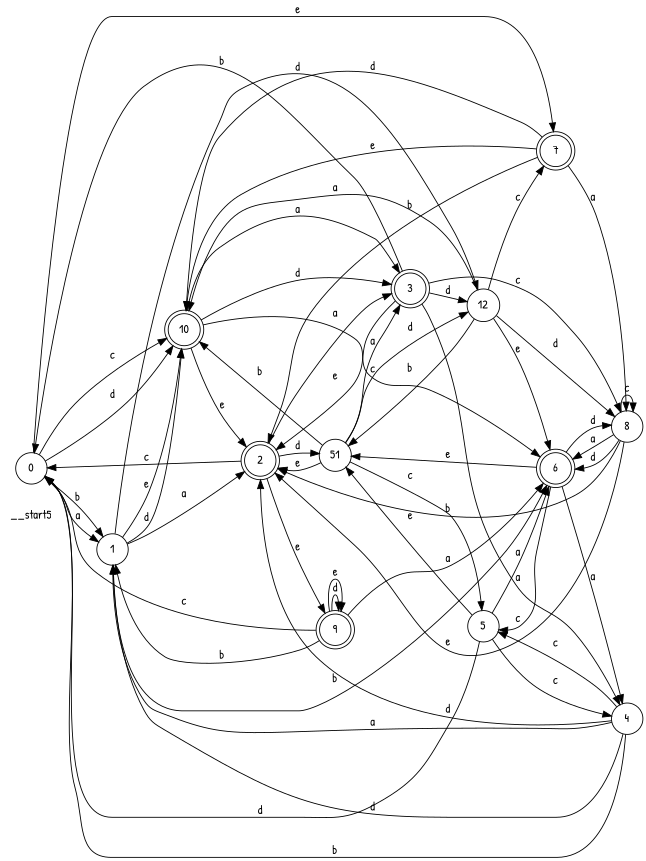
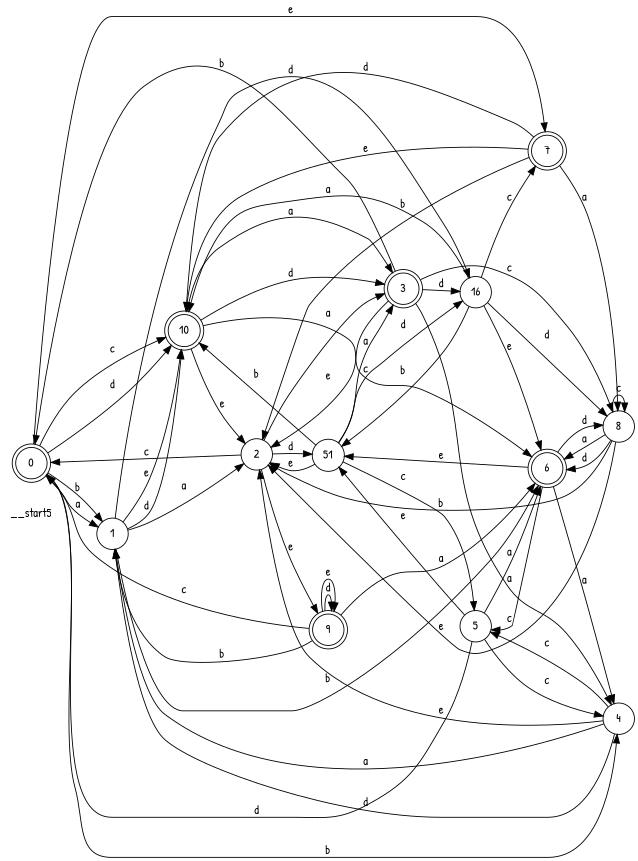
(483, 305) -> (476, 292)
(260, 461) -> (257, 454)
(31, 468) -> (31, 463)
(448, 710) -> (441, 710)
(212, 857) -> (199, 857)
